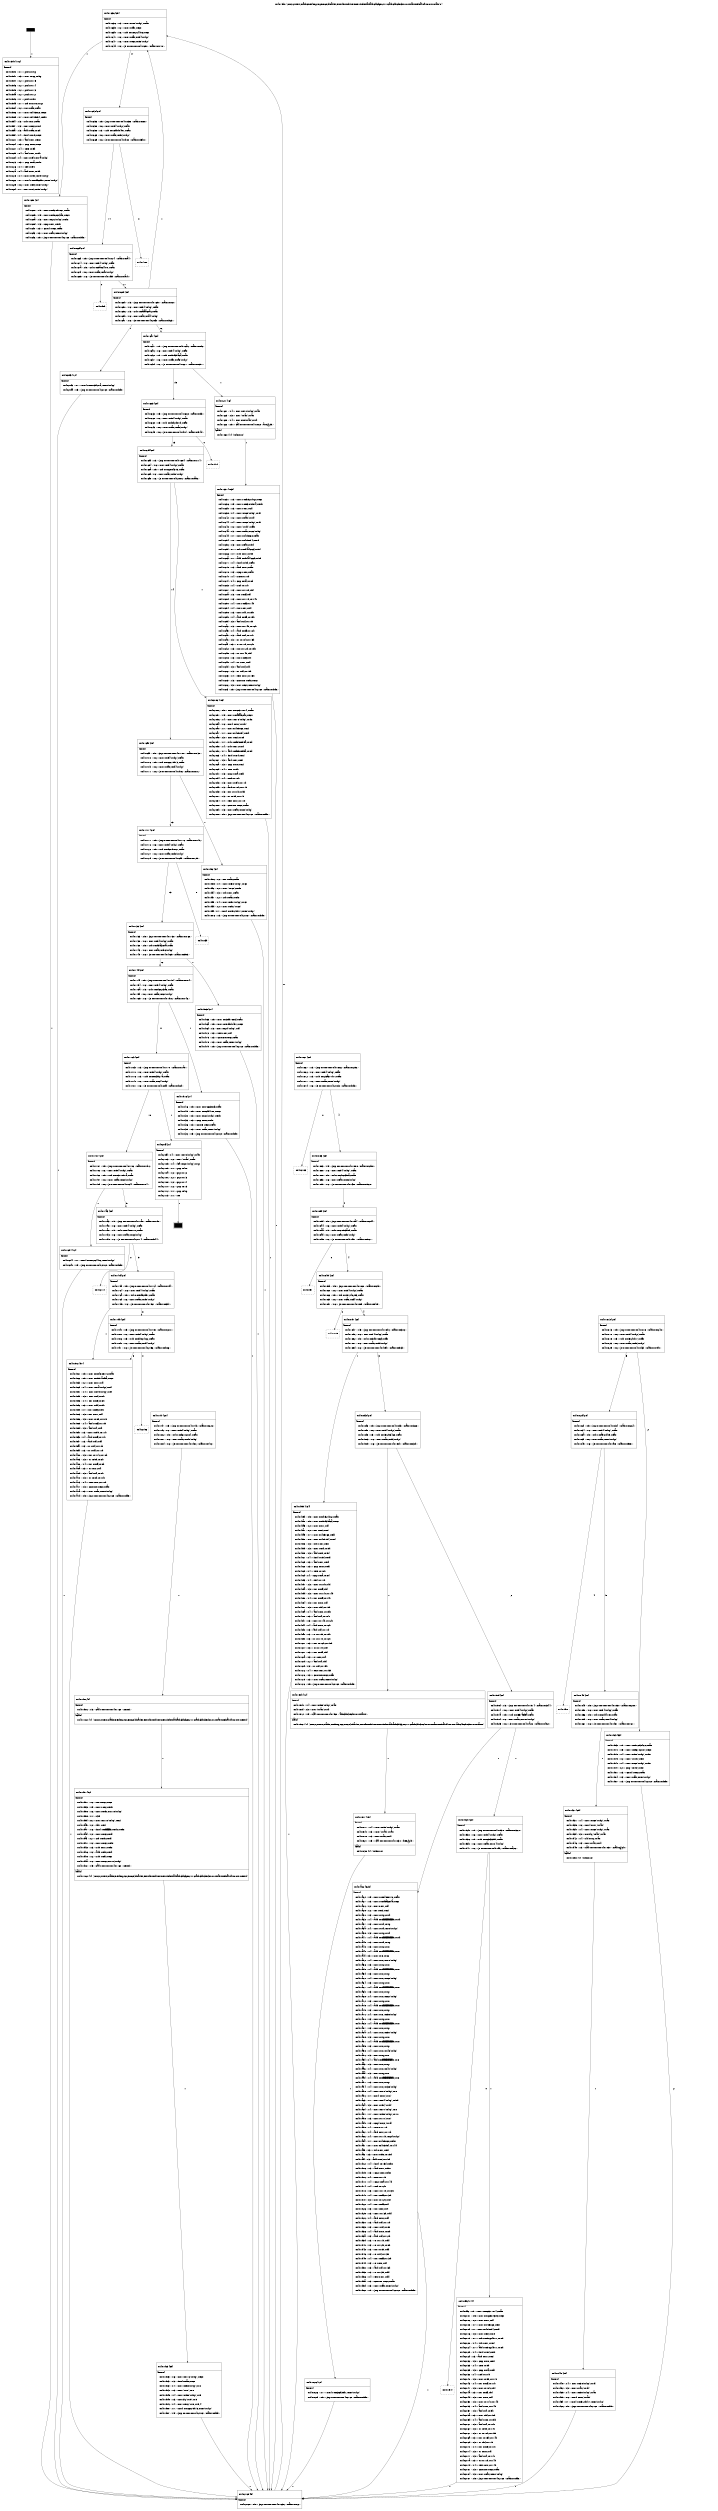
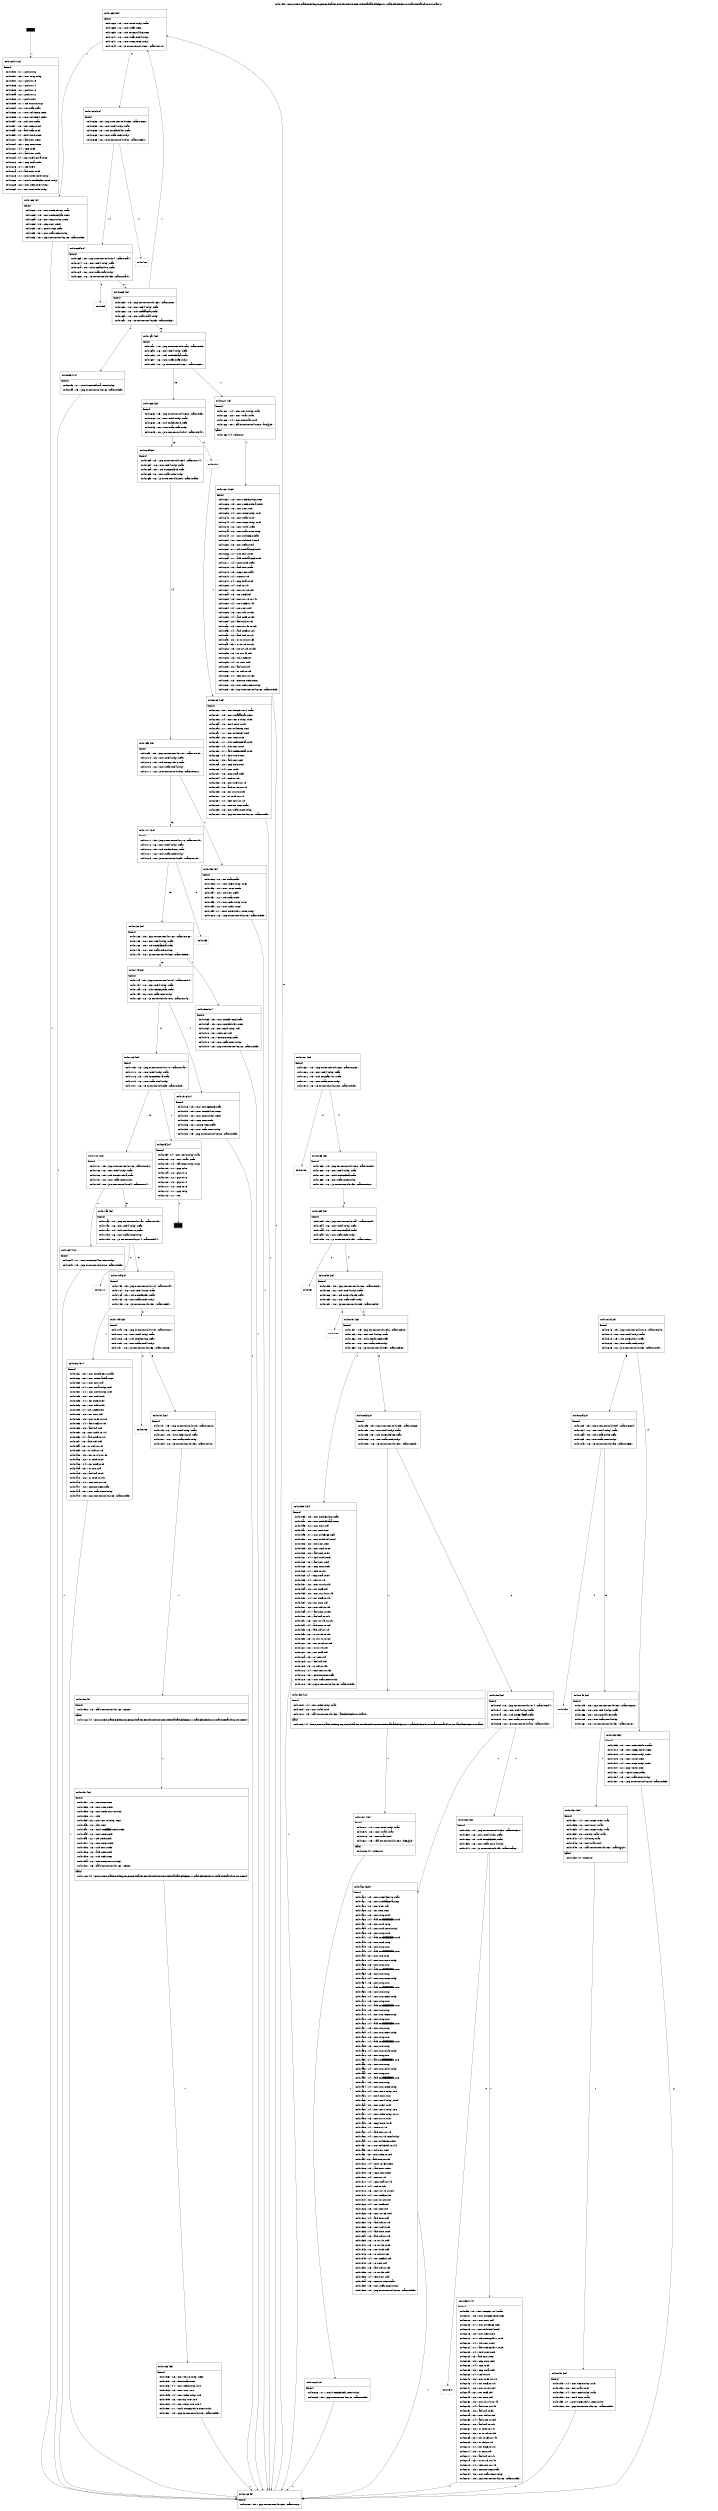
(175, 593) -> (204, 582)
(132, 1355) -> (162, 1381)
